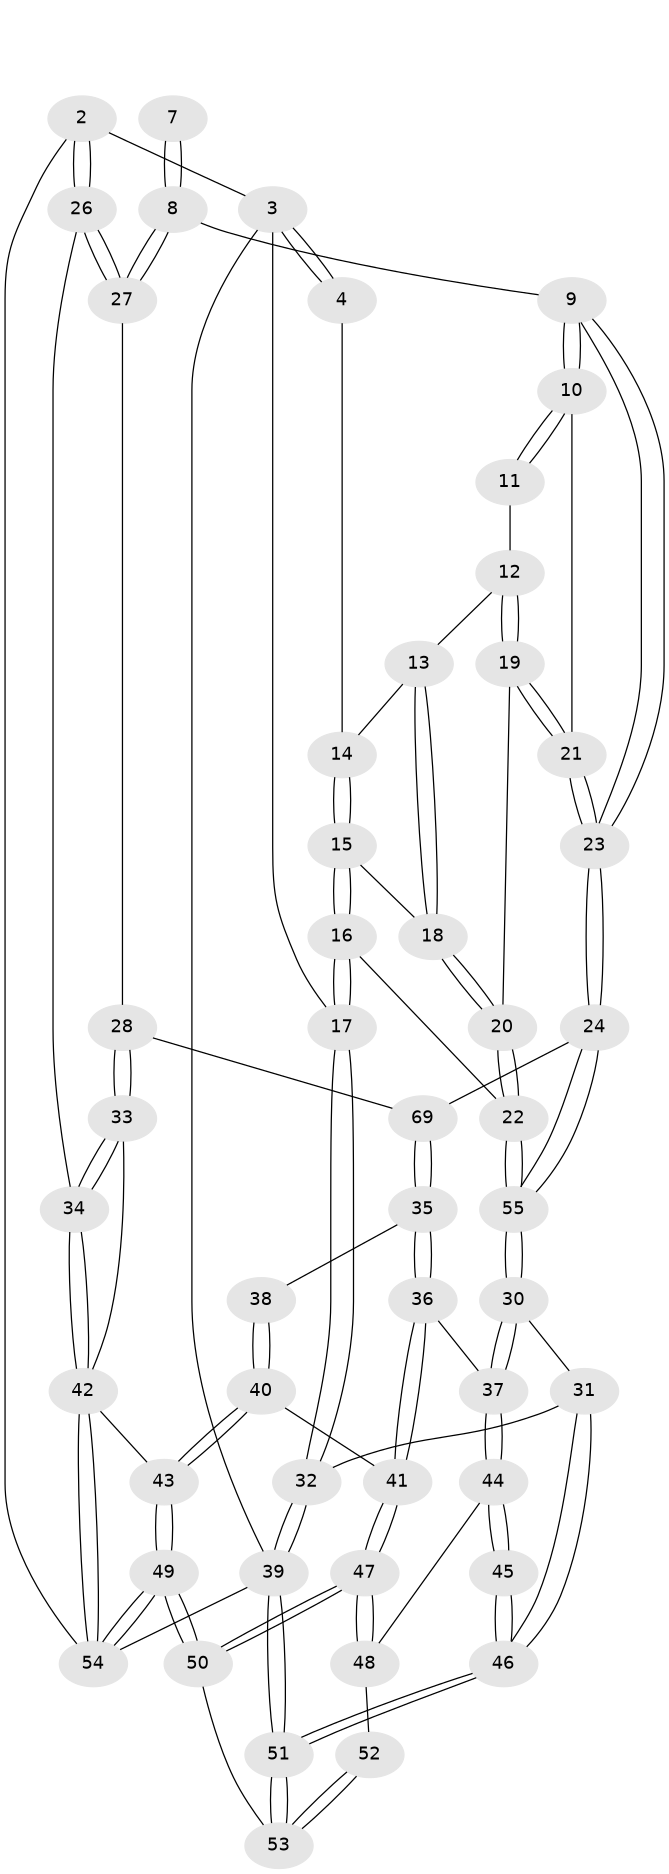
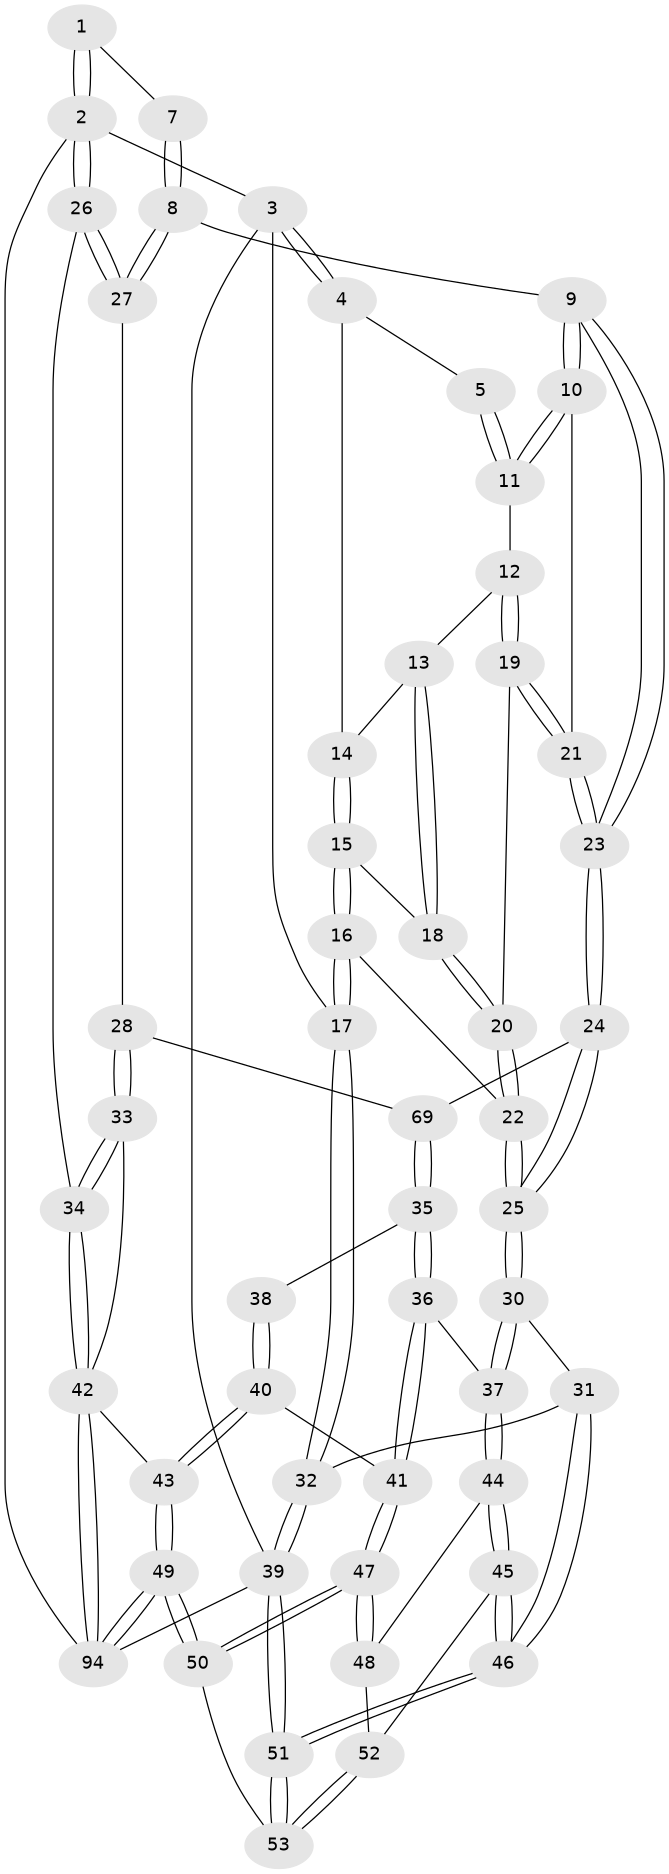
none -> (82, 28)
none -> (481, 391)
(514, 1209) -> (514, 1209)
(93, 1664) -> (93, 1664)
none -> (437, 1664)
